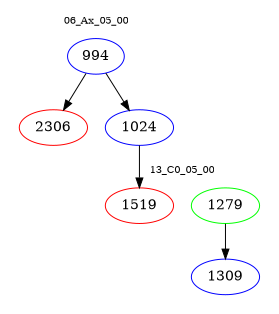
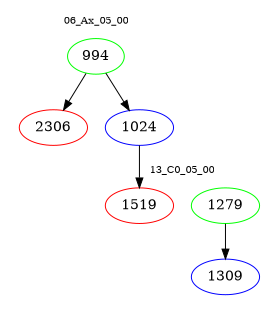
(96, 56) -> (96, 56)
